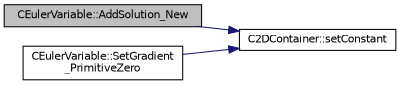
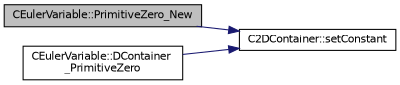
(103, 16) -> (103, 16)
(103, 63) -> (103, 63)
